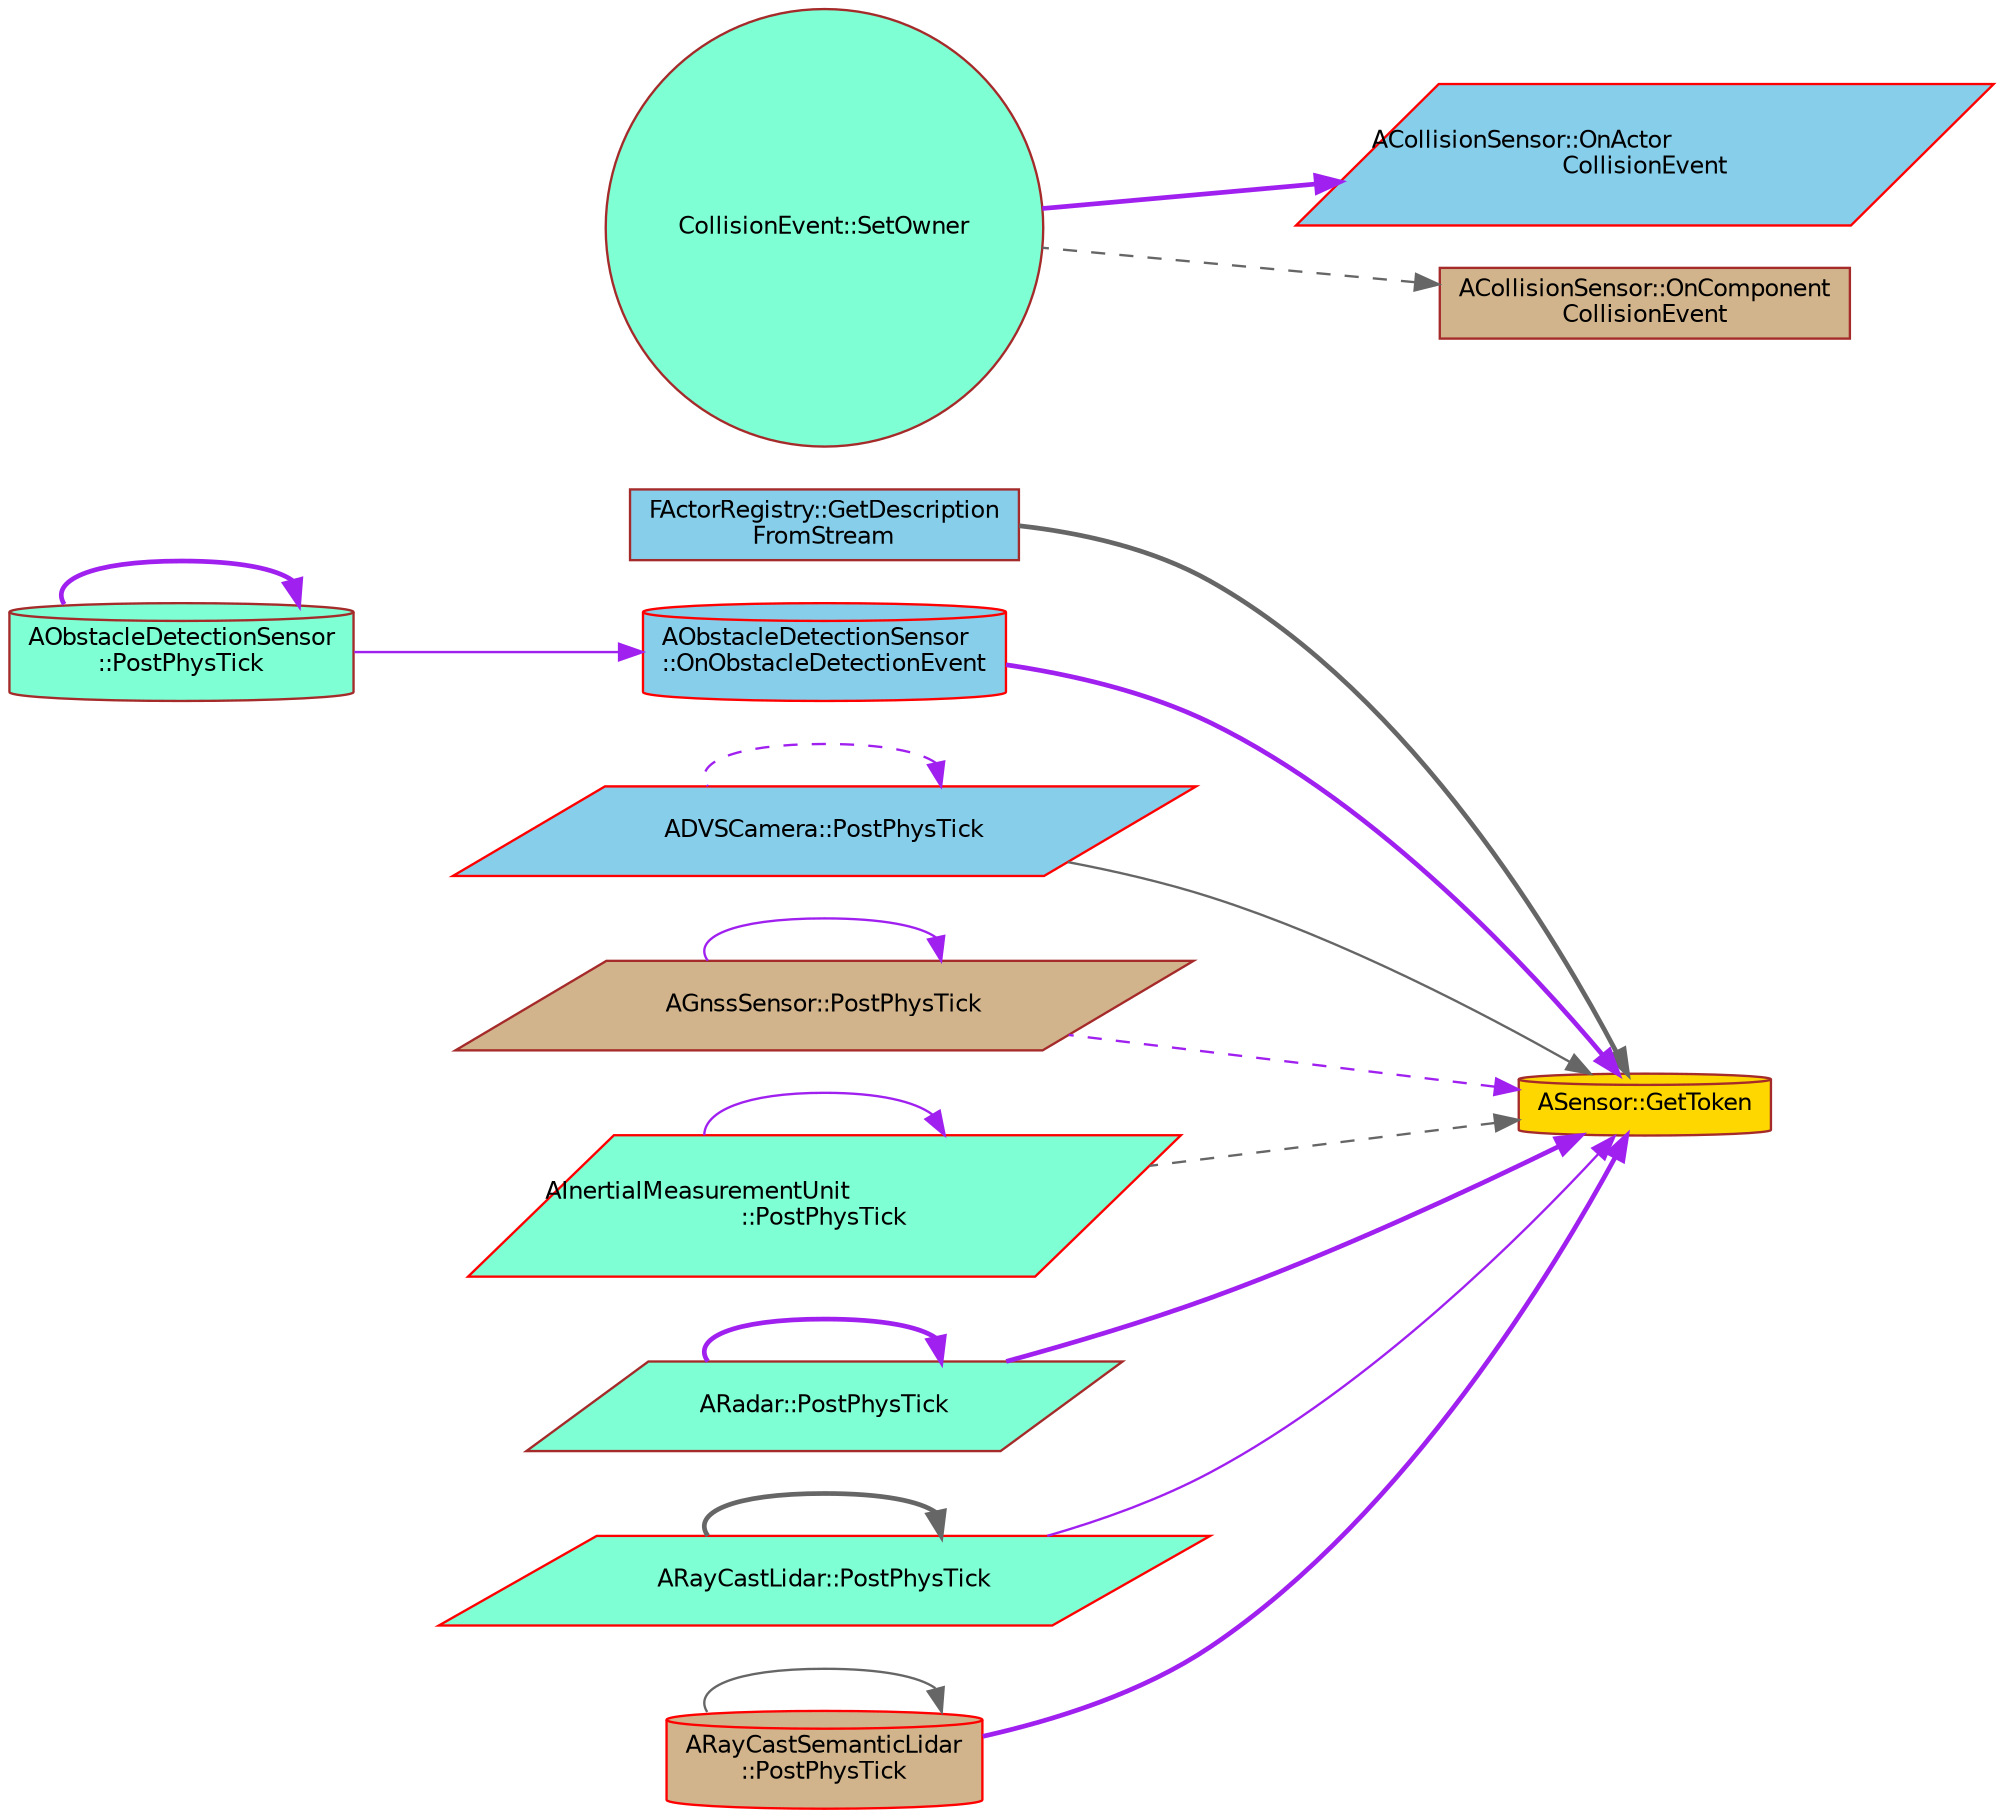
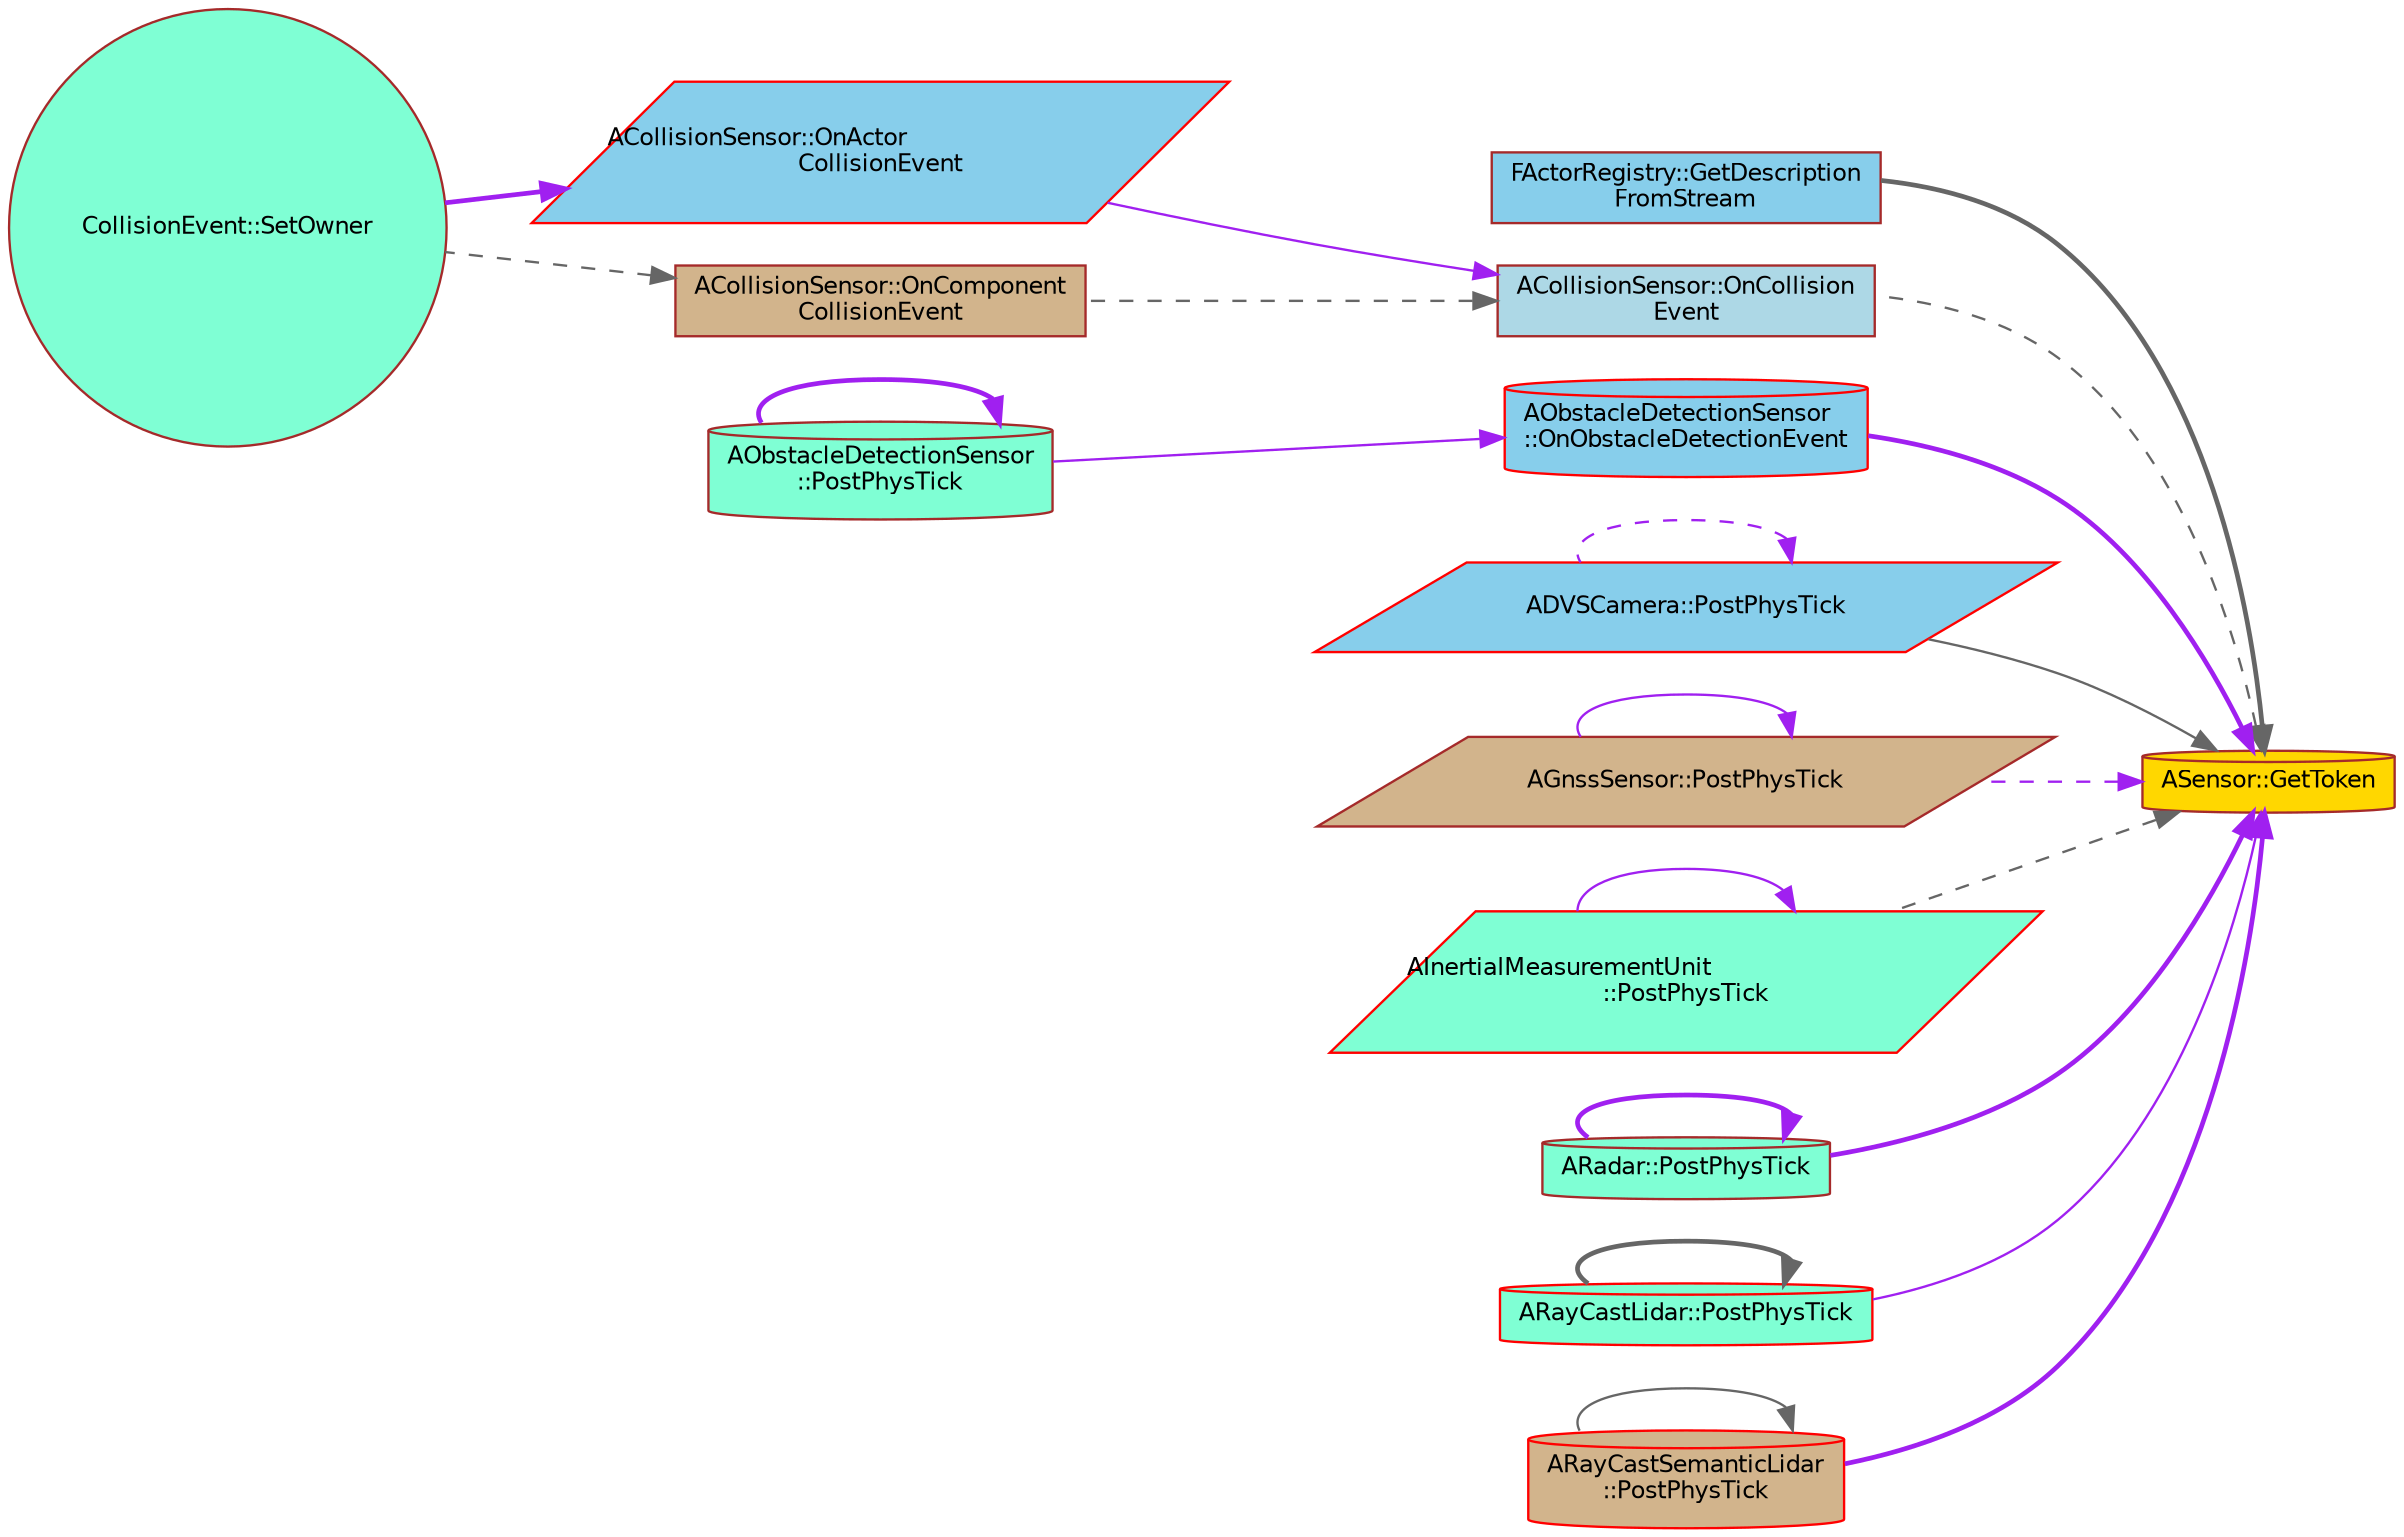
none -> (1686, 301)
(824, 1406) -> (1686, 1168)
(824, 1581) -> (1686, 1314)
